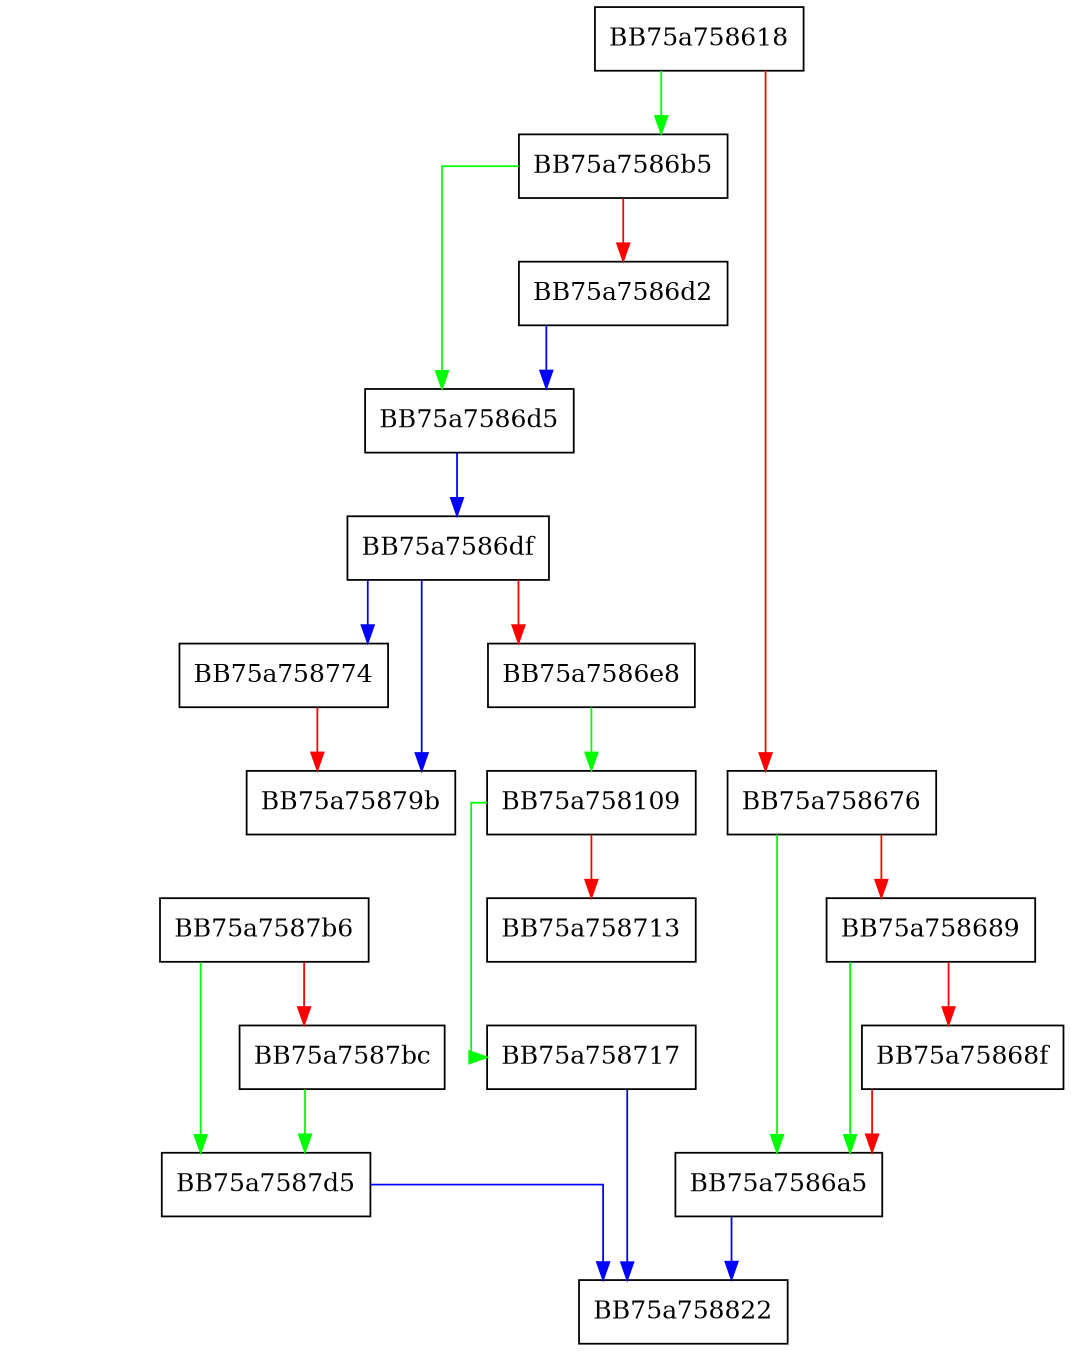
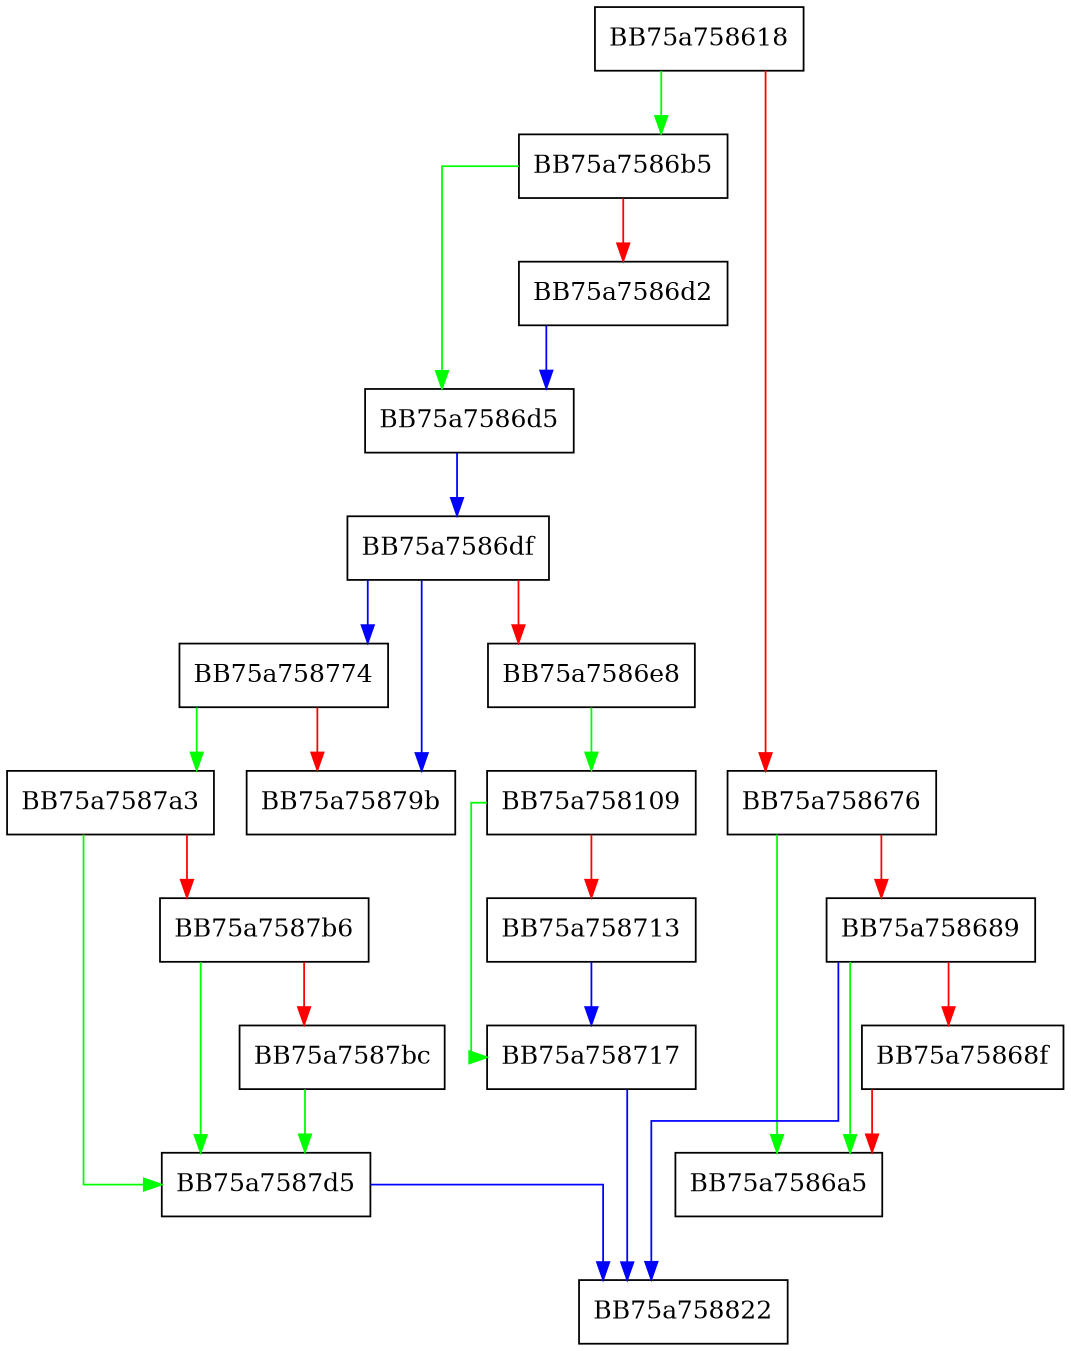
none -> (111, 803)
none -> (591, 985)
(732, 1239) -> (754, 1121)
